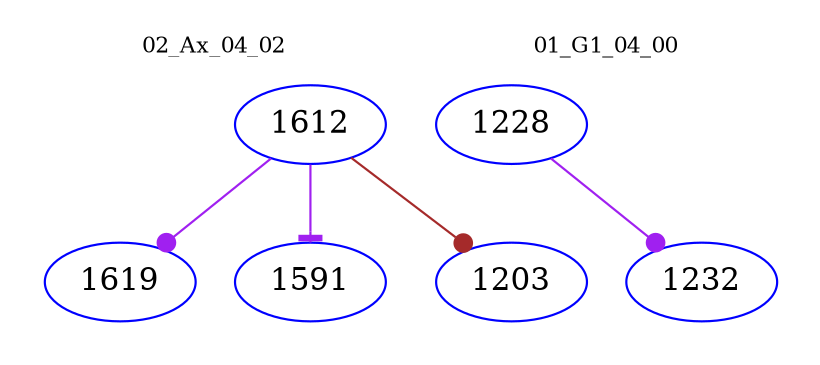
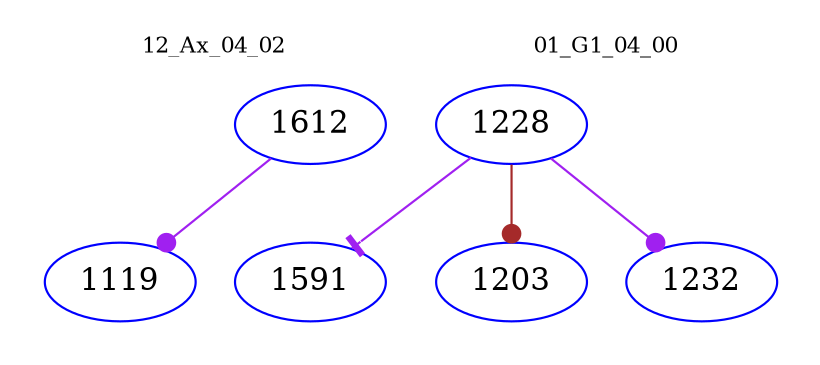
(214, 47) -> (214, 47)
(388, 186) -> (512, 195)
(310, 198) -> (435, 185)
(120, 282) -> (120, 282)
